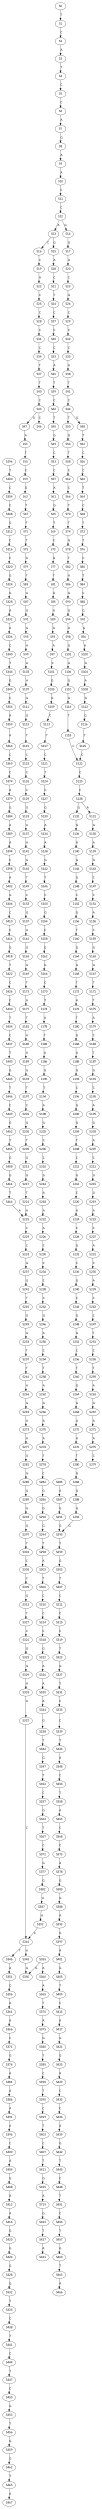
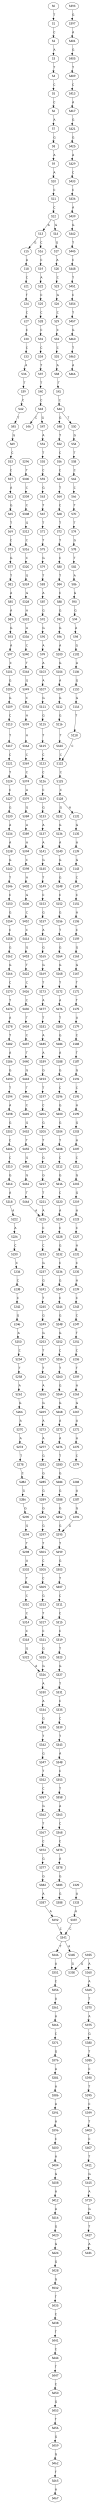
(26, 1665) -> (43, 1665)
(59, 1915) -> none
